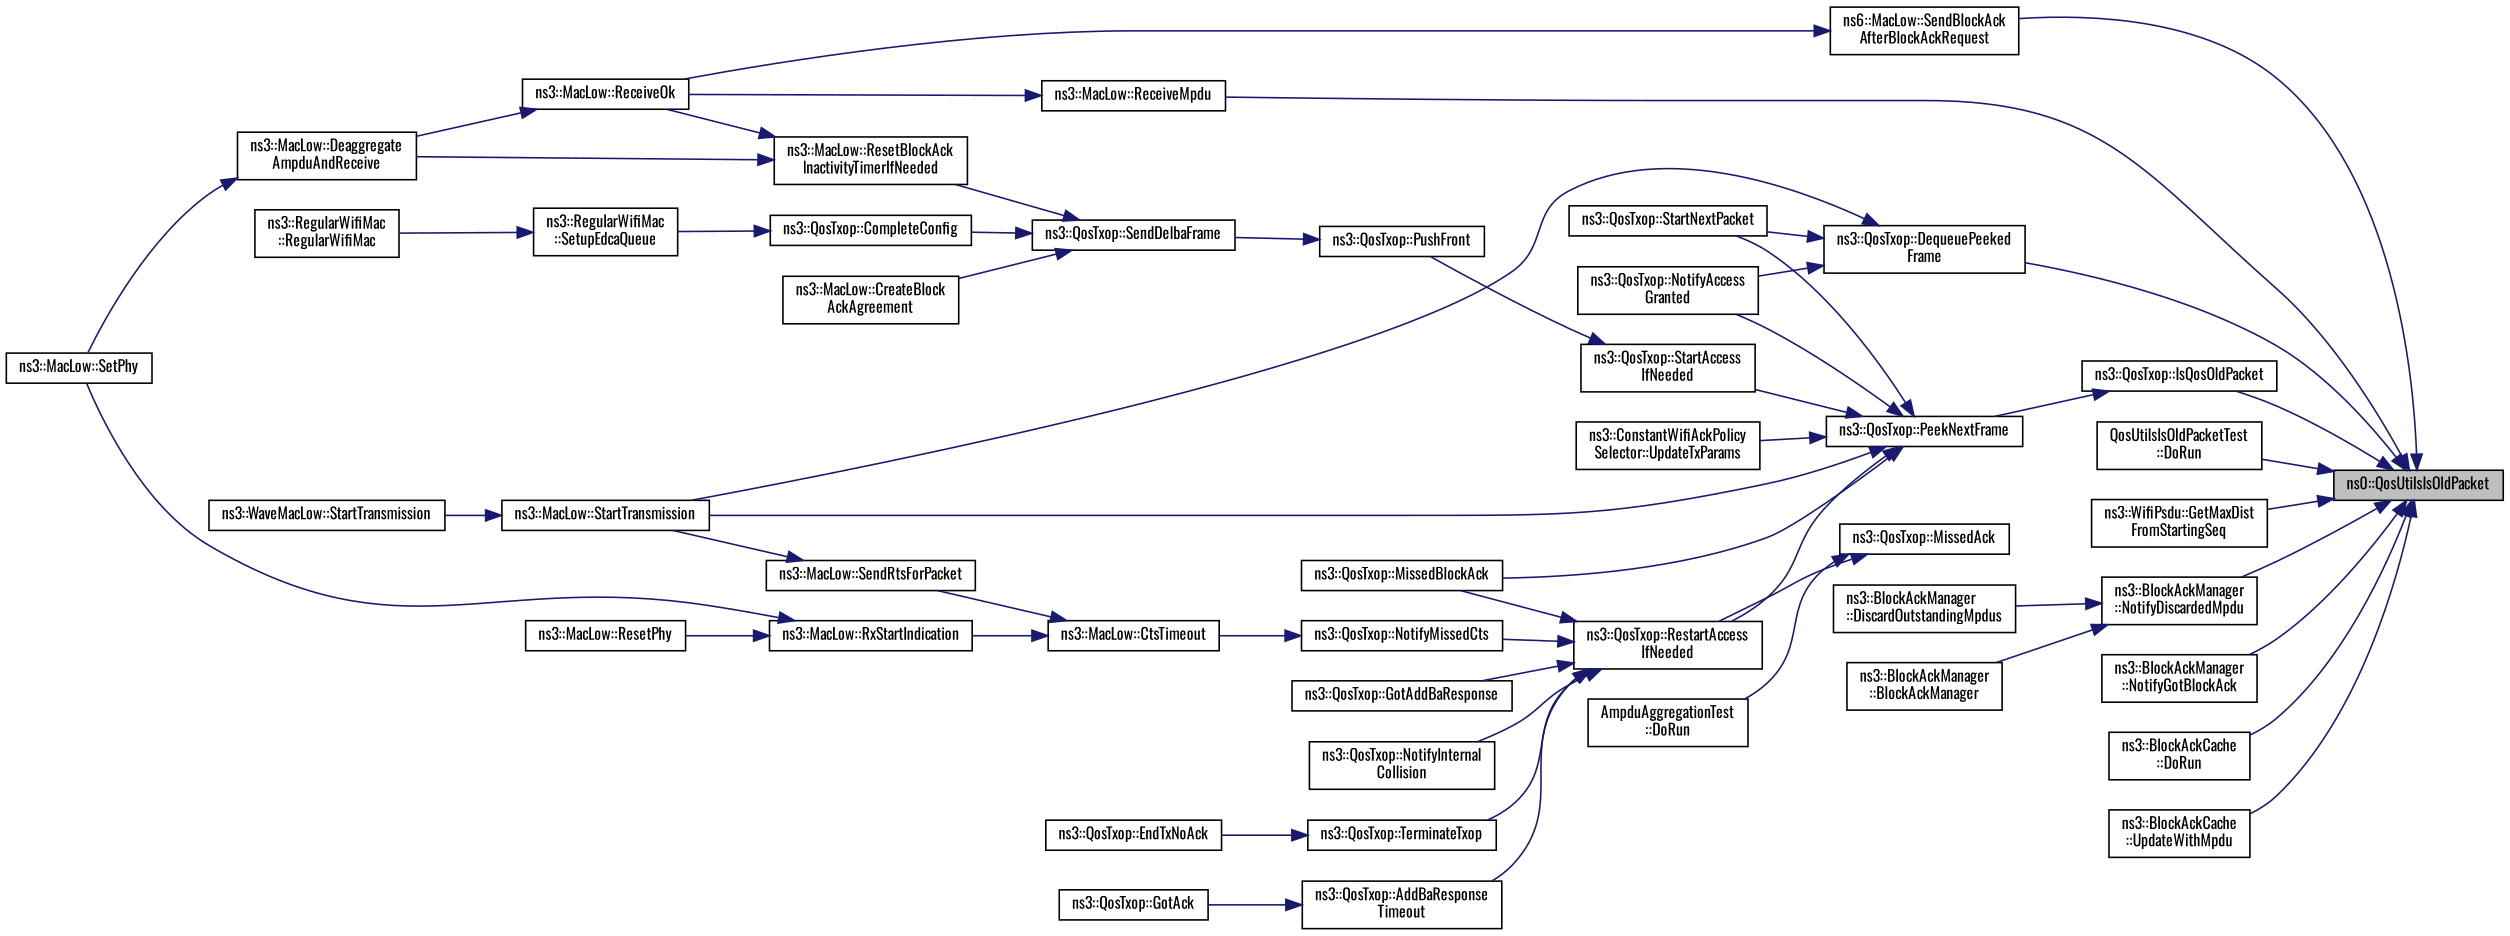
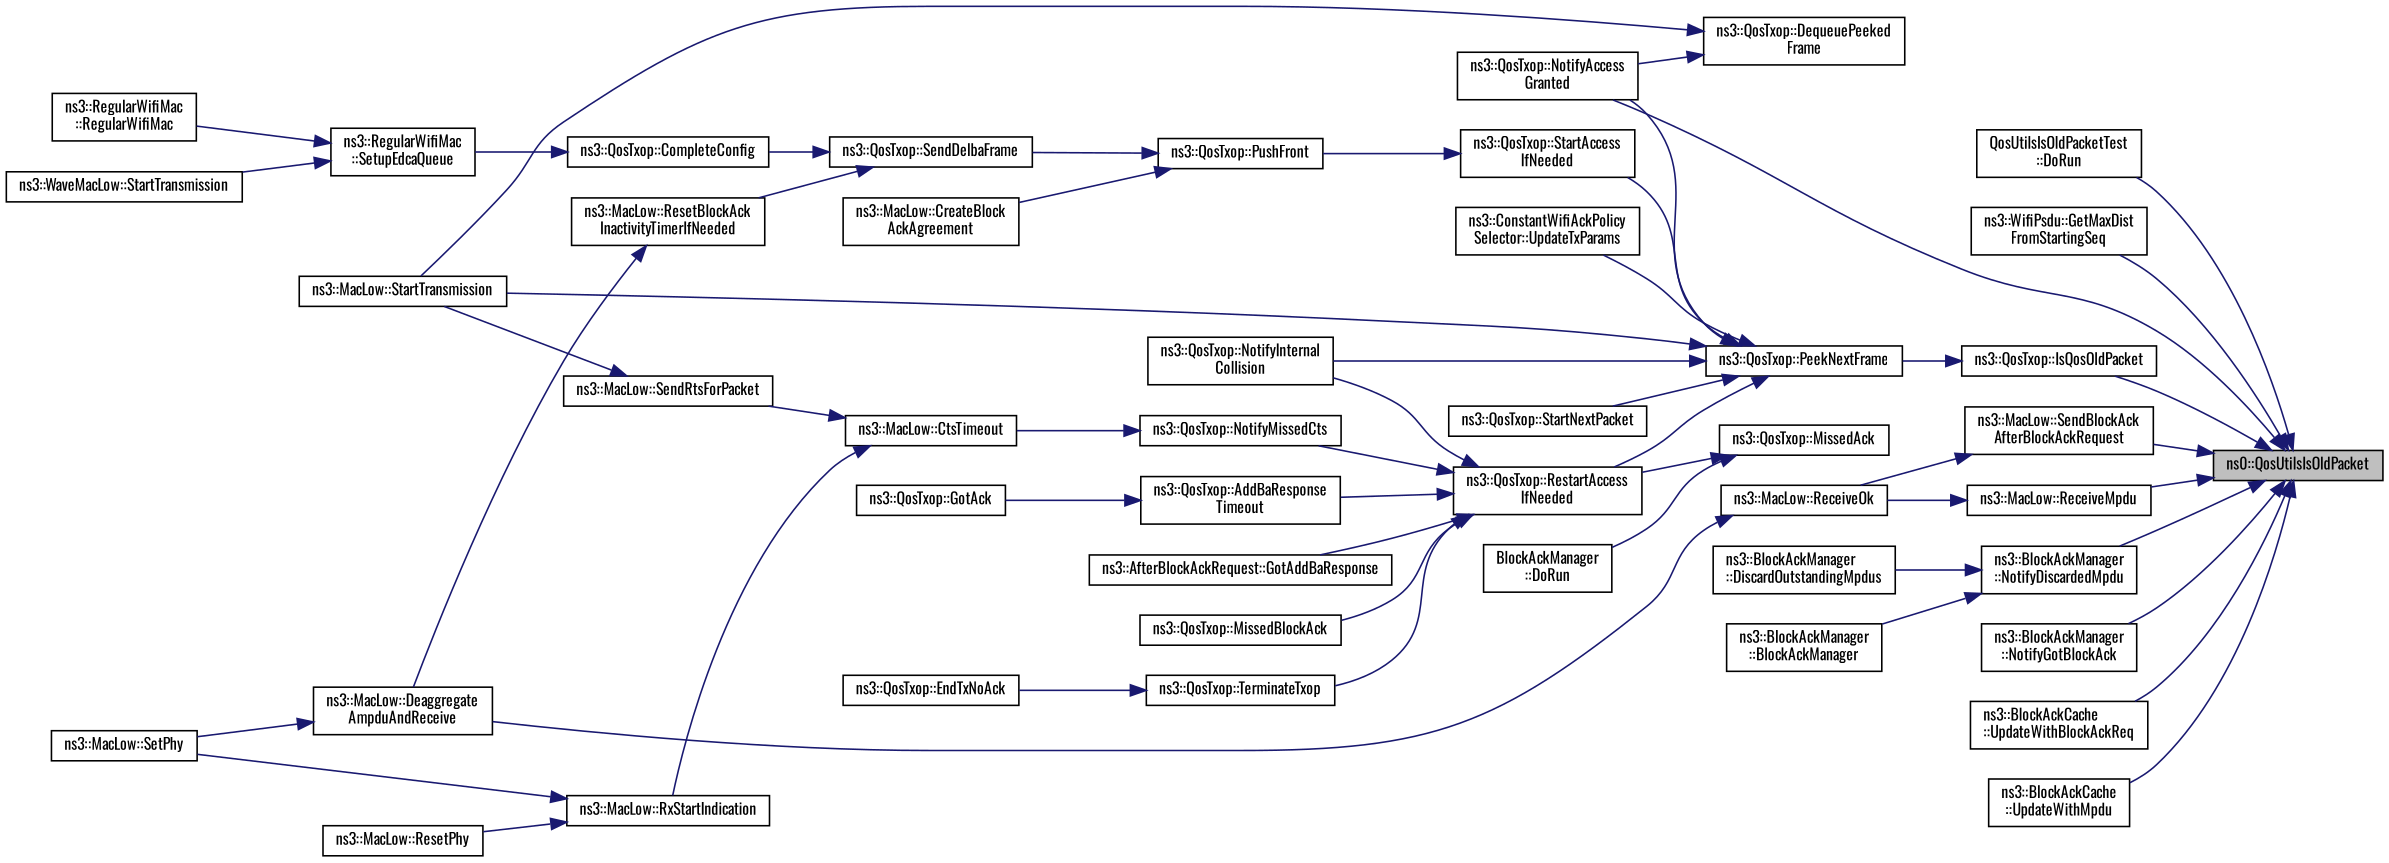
(1925, 31) -> (2059, 431)
(713, 121) -> none
(1787, 234) -> none
(1008, 266) -> (1087, 187)
(2231, 323) -> (1951, 265)
(465, 515) -> (278, 168)
(1709, 555) -> (1511, 361)
(1402, 696) -> (1241, 570)
(1668, 723) -> (1548, 568)
(2179, 756) -> (2059, 725)
